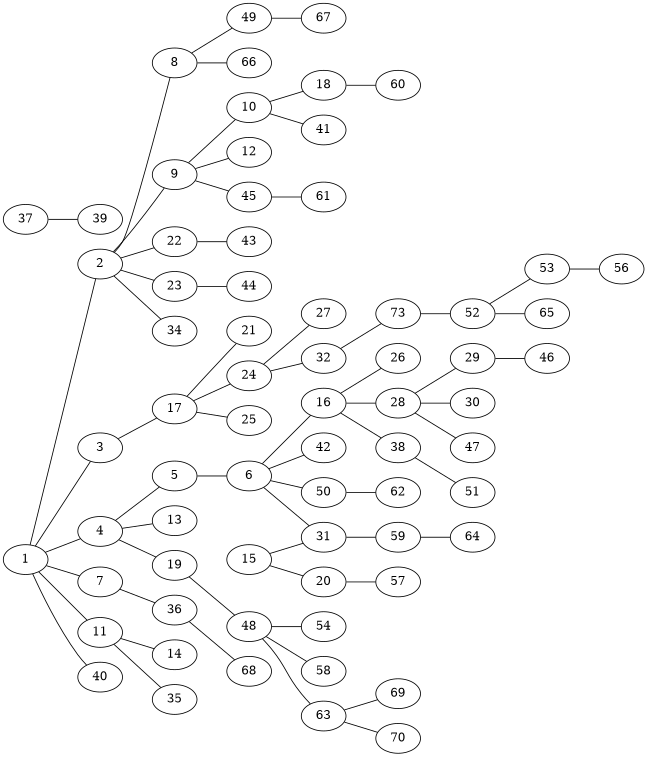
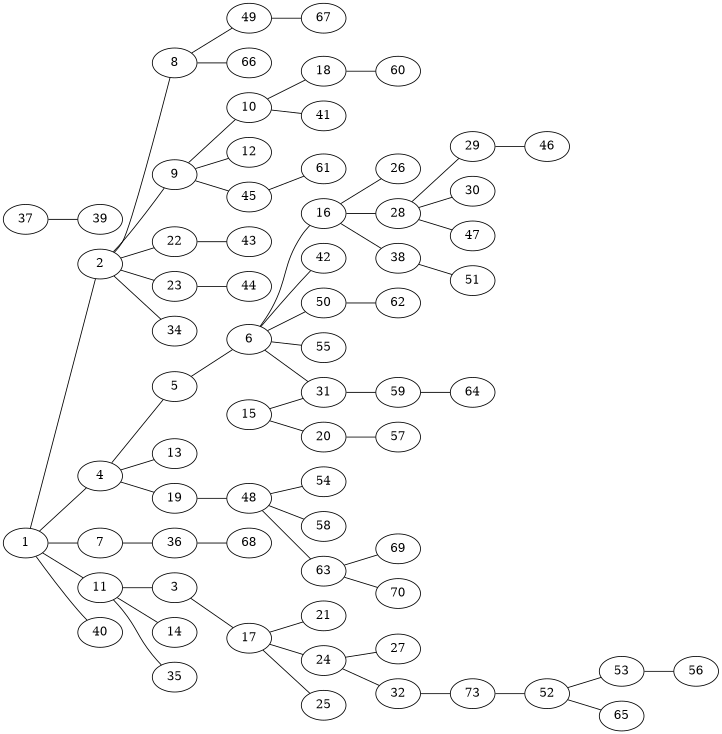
none -> (324, 348)
(63, 504) -> (138, 588)
